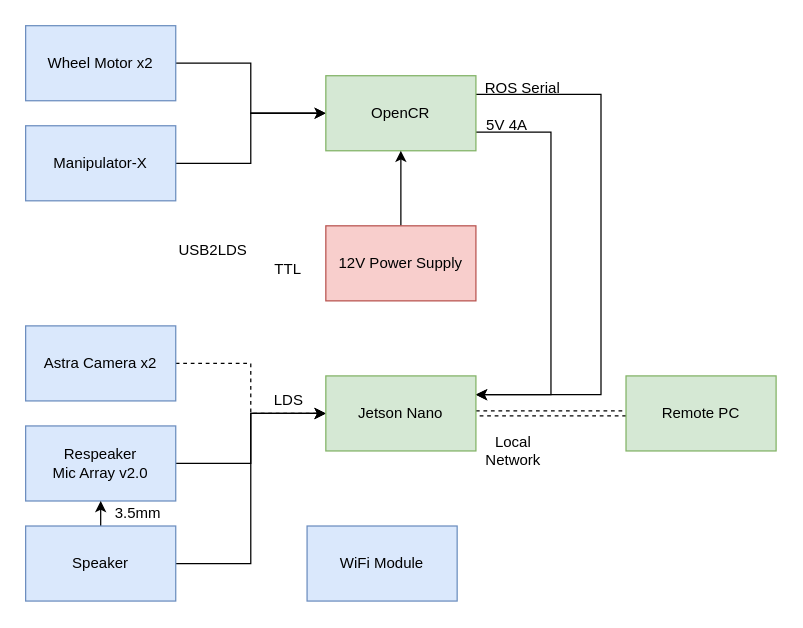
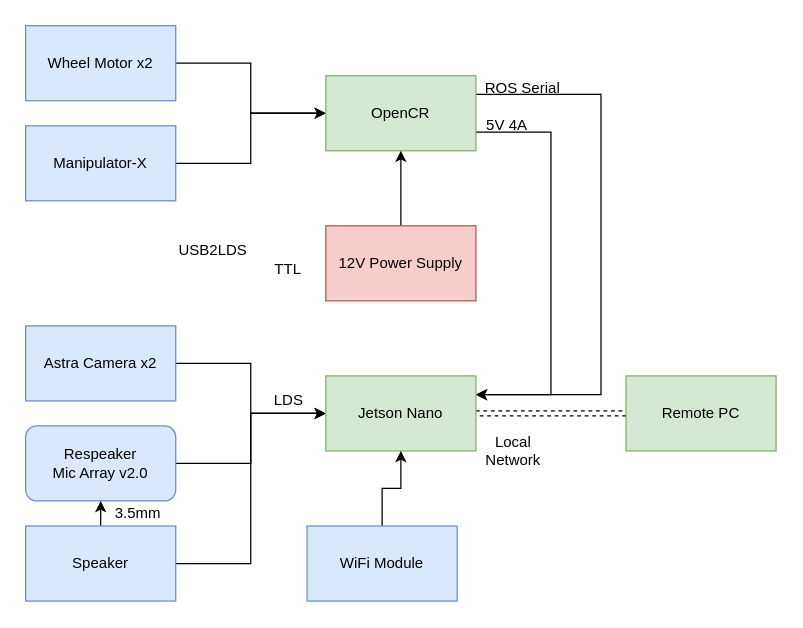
(237, 363) -> (237, 363)
(101, 463) -> (101, 463)
none -> (387, 488)
